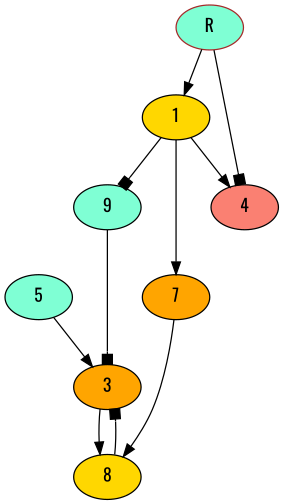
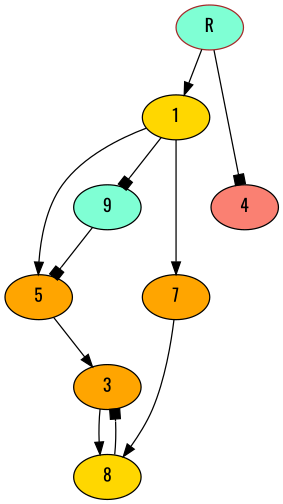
(207, 157) -> (69, 177)
(107, 291) -> (77, 247)
(39, 297) -> (39, 297)
